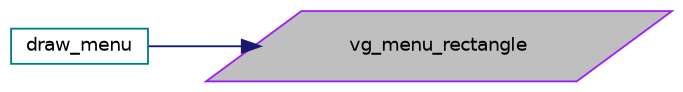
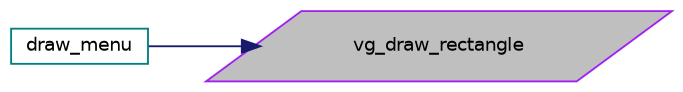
(439, 46) -> (439, 46)
